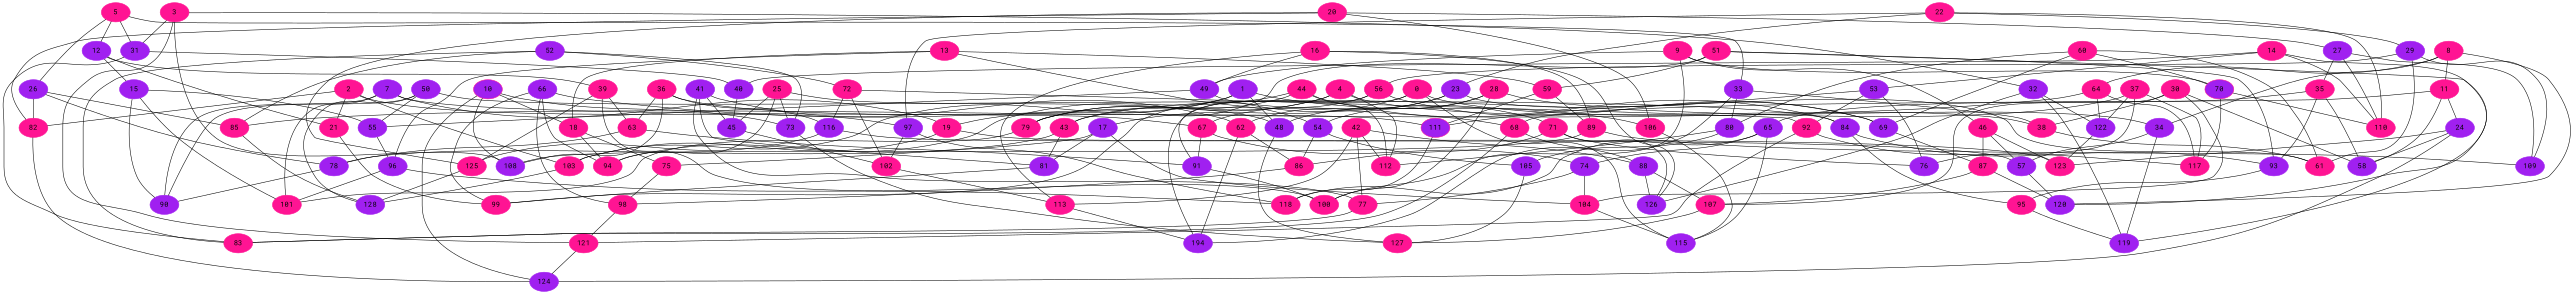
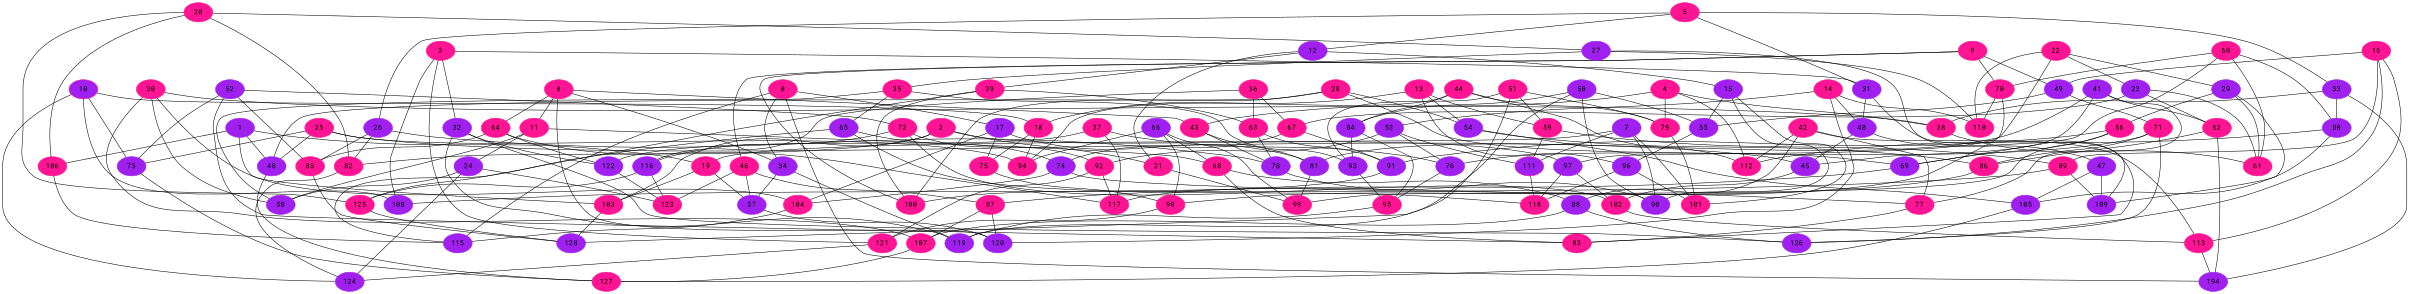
(2219, 89) -> (2000, 89)
(1600, 109) -> (879, 104)
(646, 142) -> none
none -> (2101, 166)
none -> (1419, 186)
